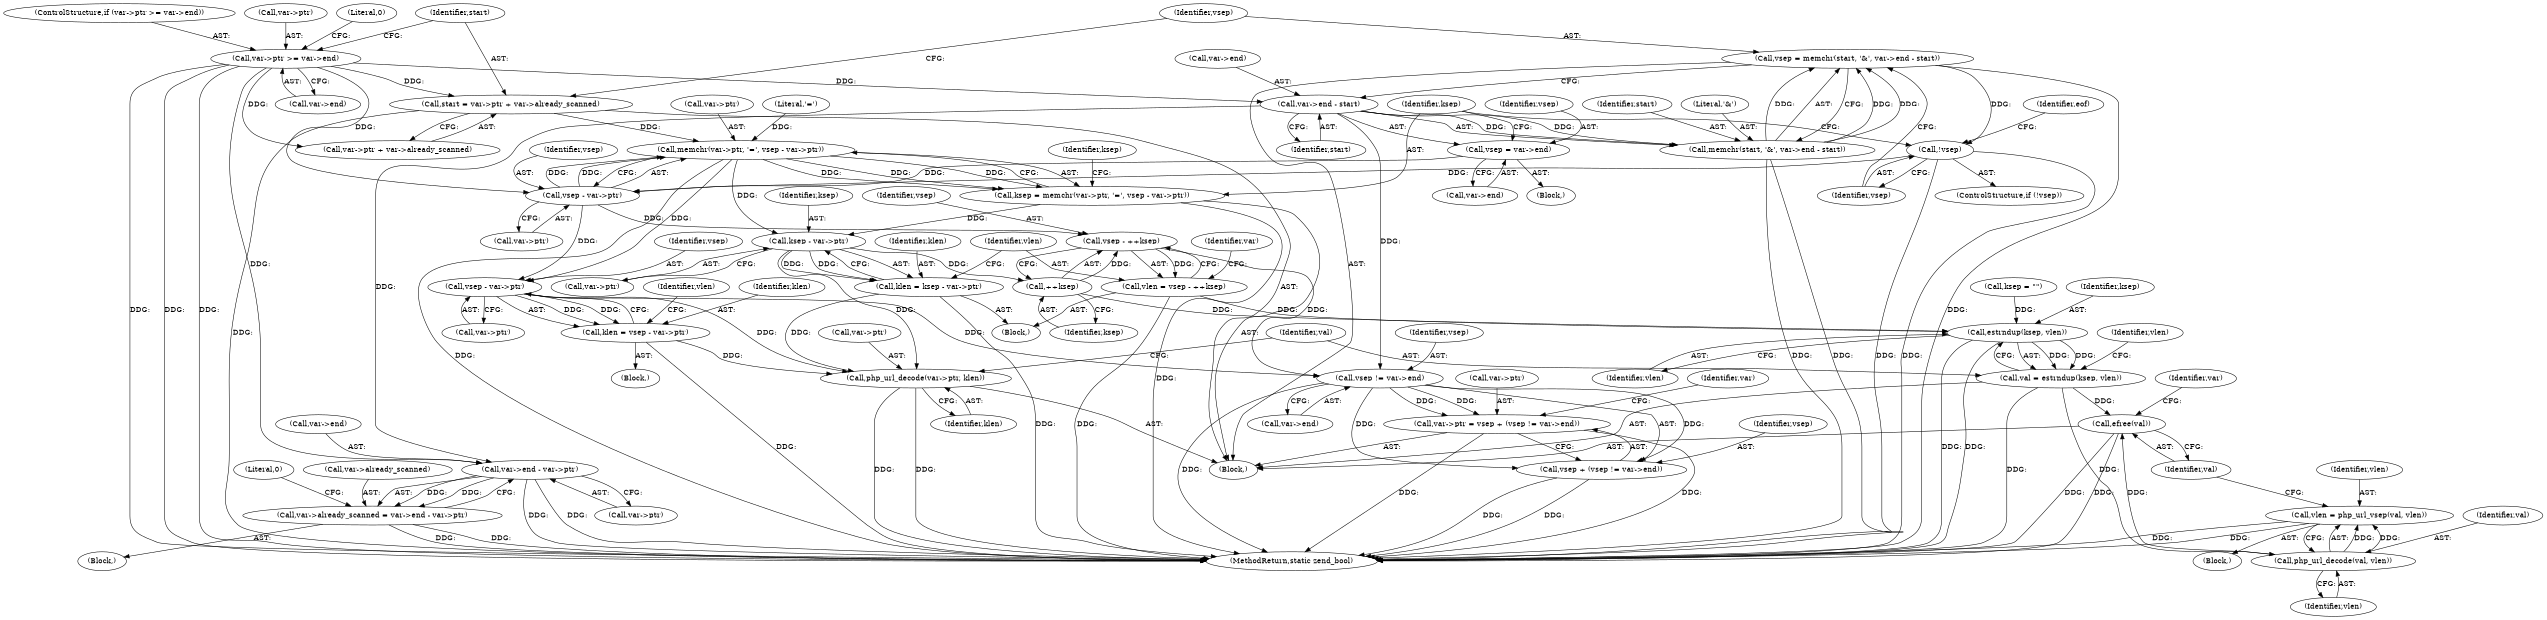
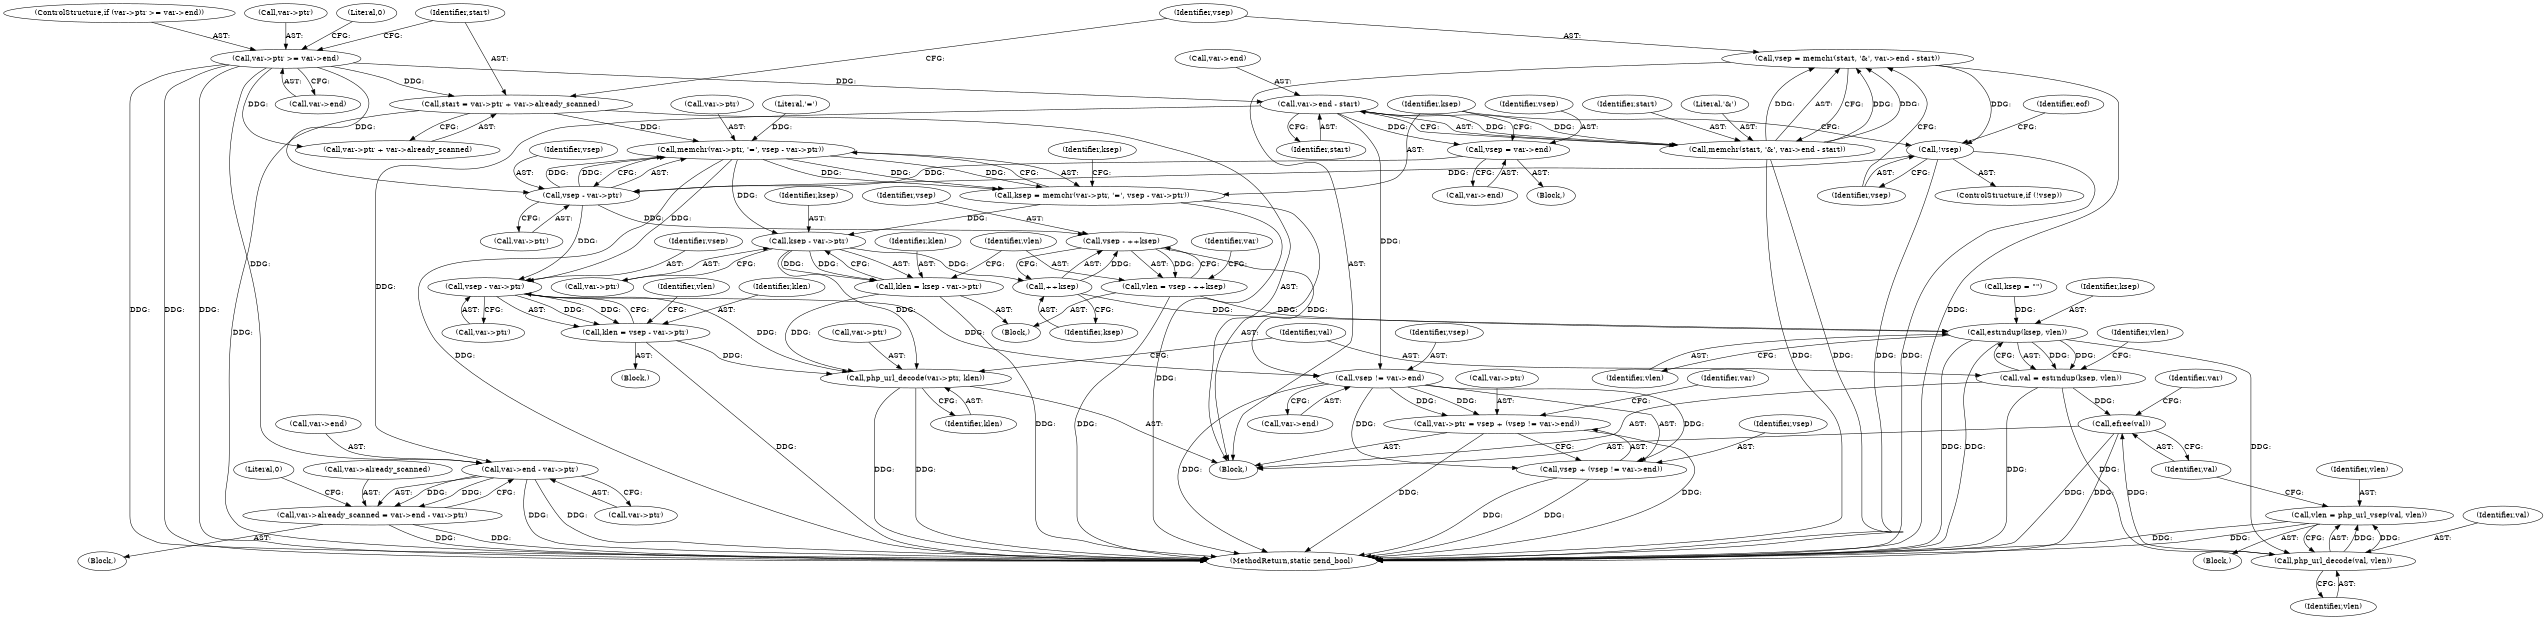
(1559, 79) -> (1447, 134)
(1399, 127) -> (1399, 127)
none -> (2251, 377)
